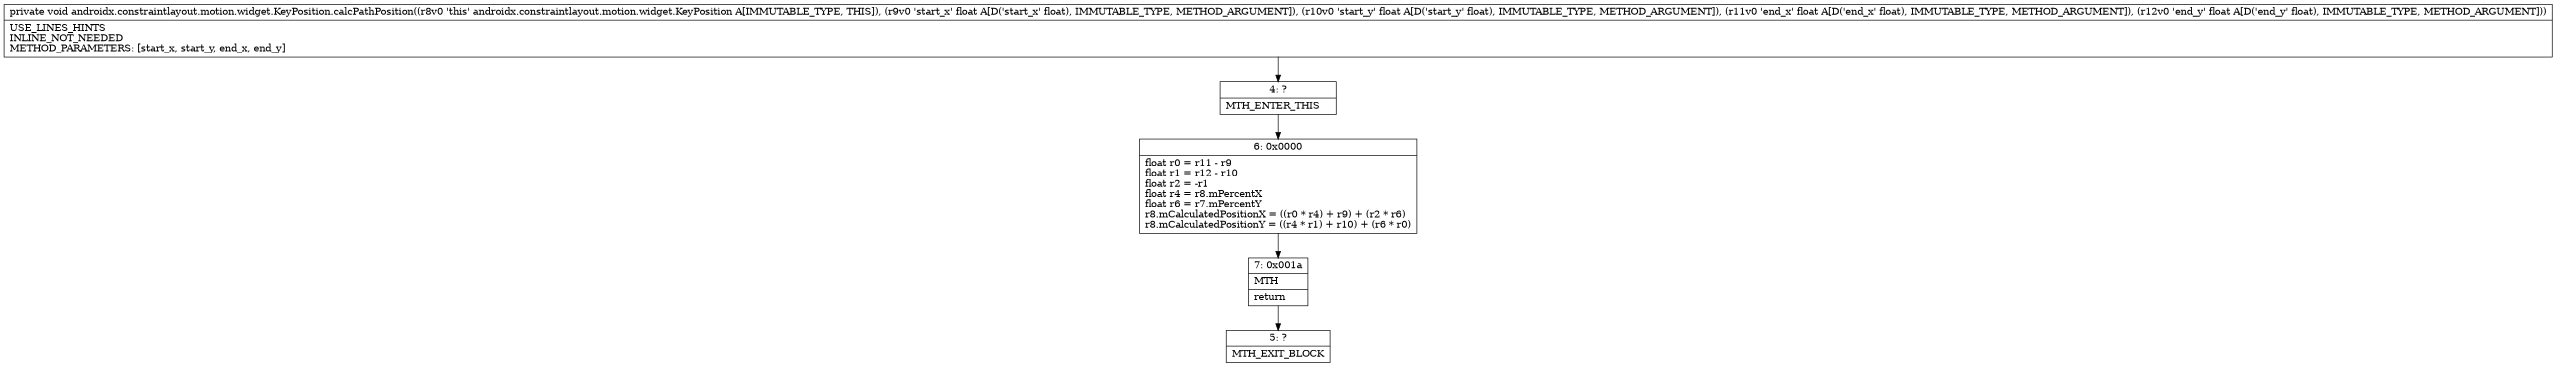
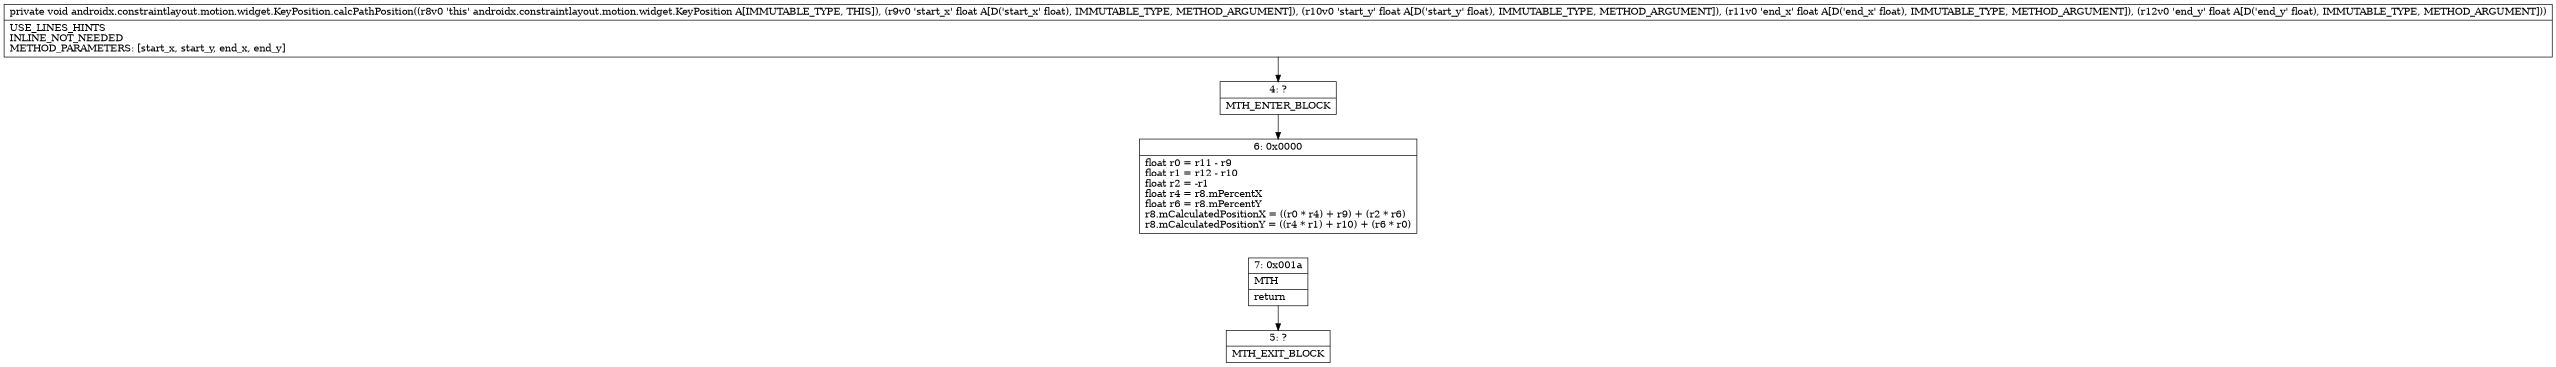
(1273, 106) -> (1278, 106)
(1203, 204) -> (1203, 204)
(1278, 242) -> none
